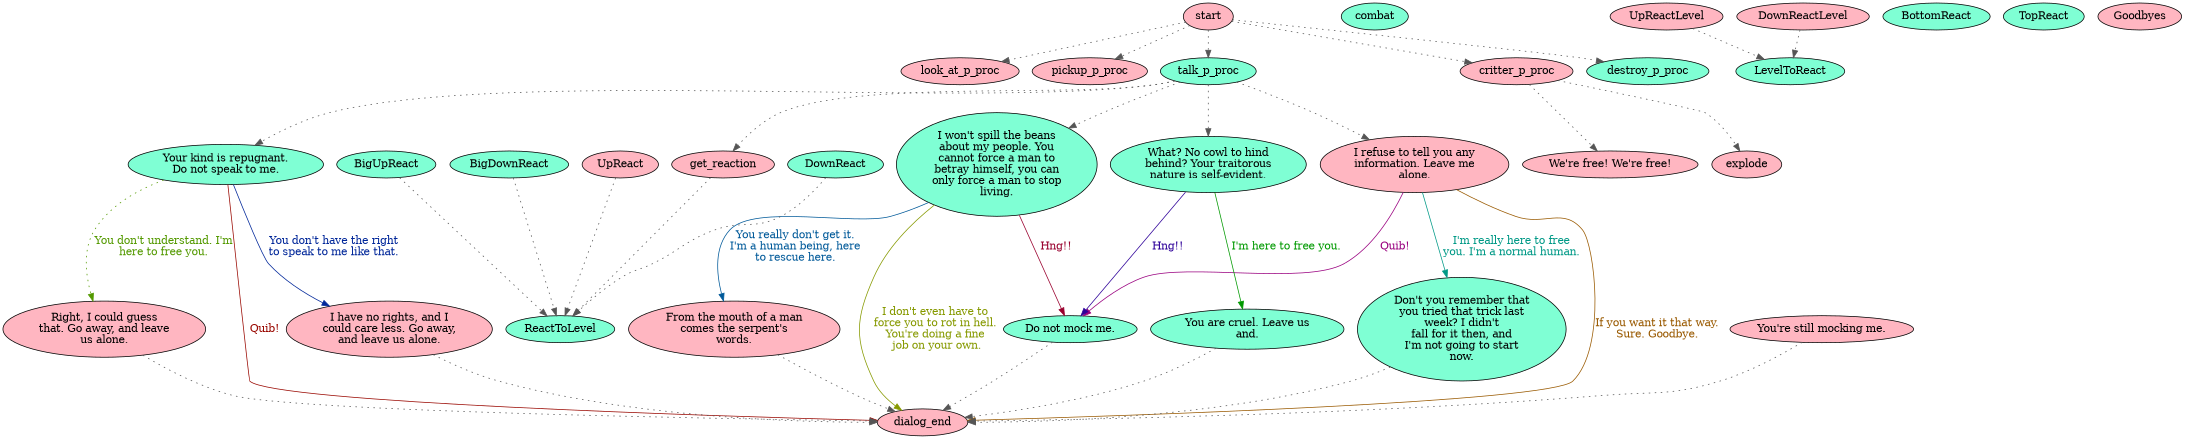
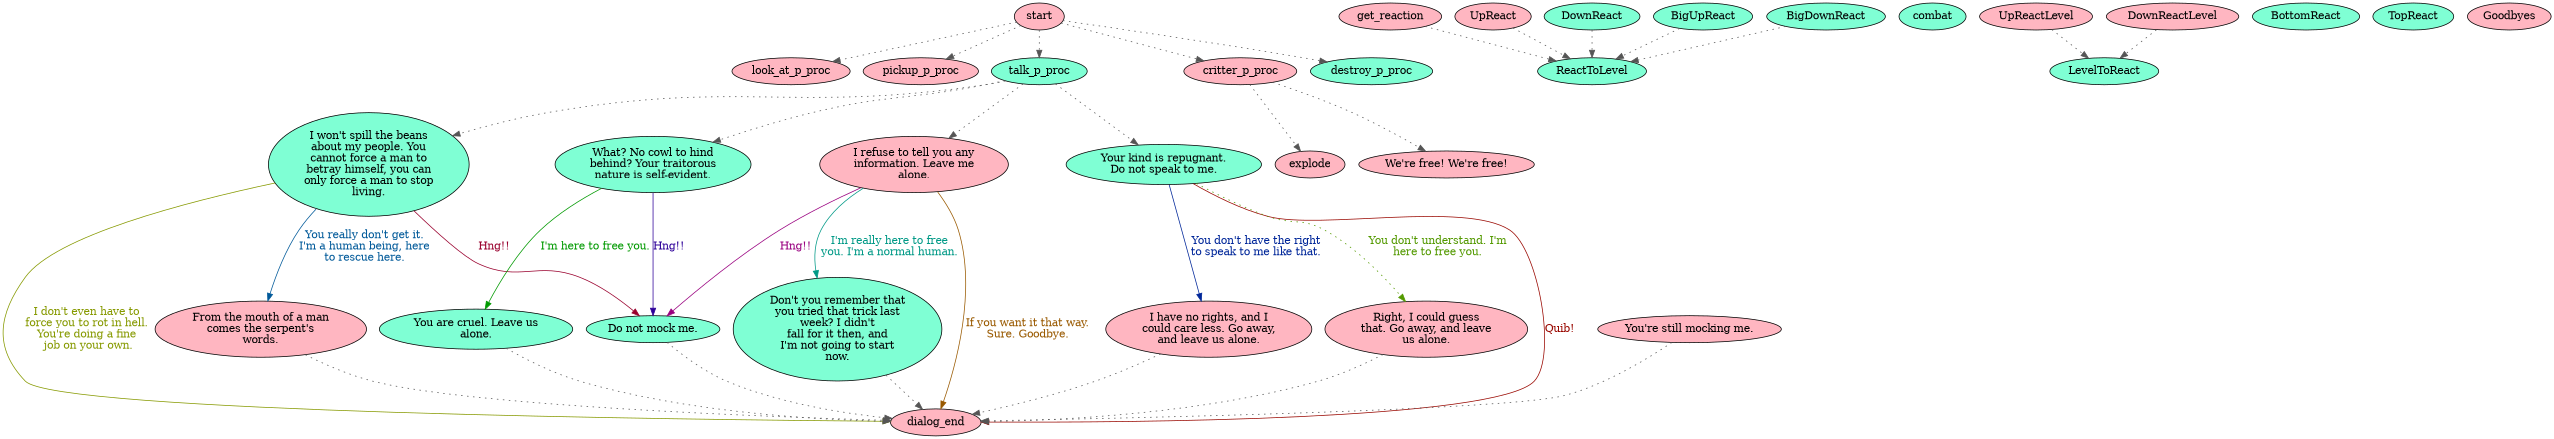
(849, 98) -> none
(1395, 247) -> (796, 247)
(1247, 329) -> (476, 329)
